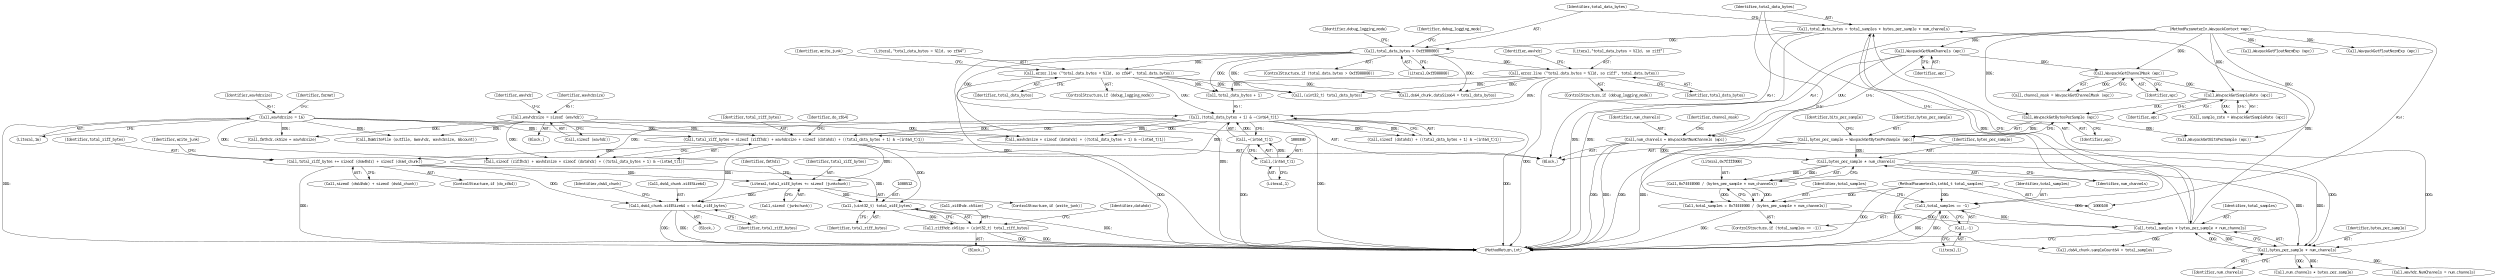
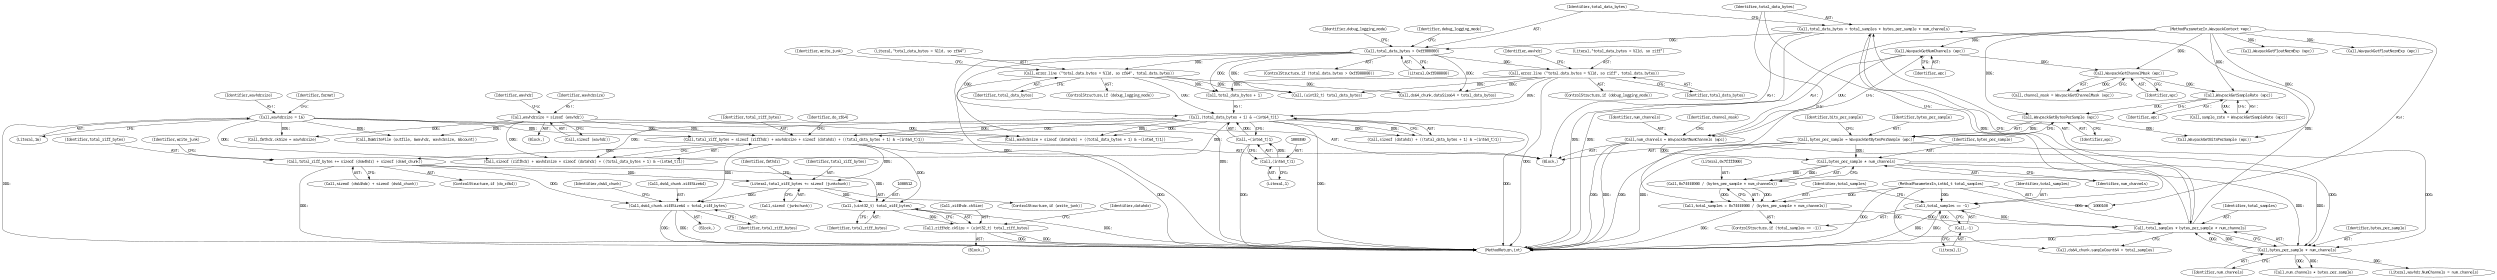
(2053, 239) -> (2053, 239)
(2158, 239) -> (2158, 239)
(2434, 272) -> (2434, 272)
